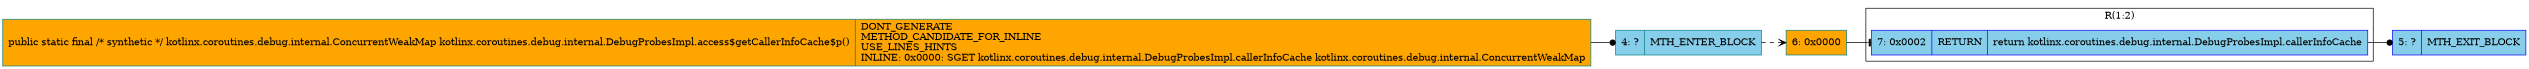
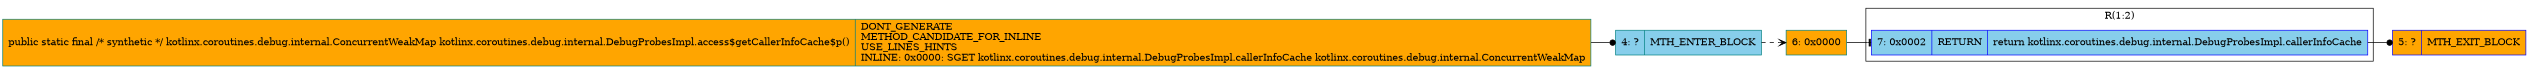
(2459, 43) -> (2459, 43)
